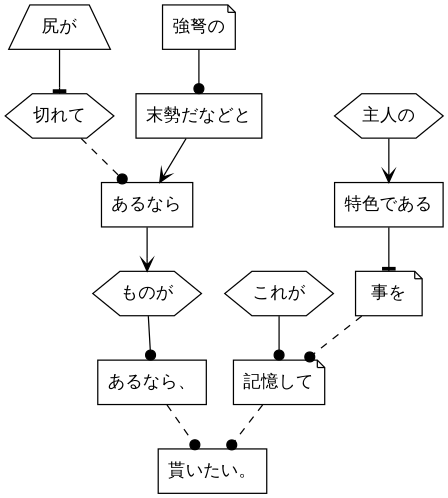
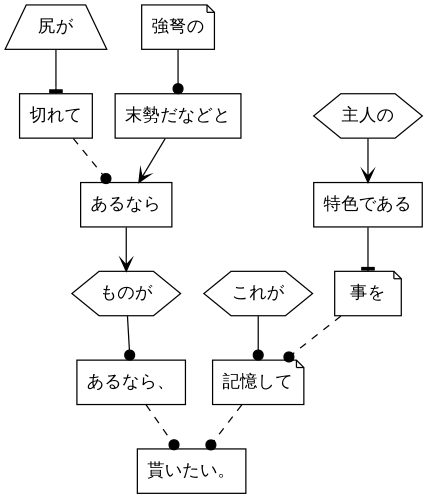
(60, 116) -> (56, 116)
